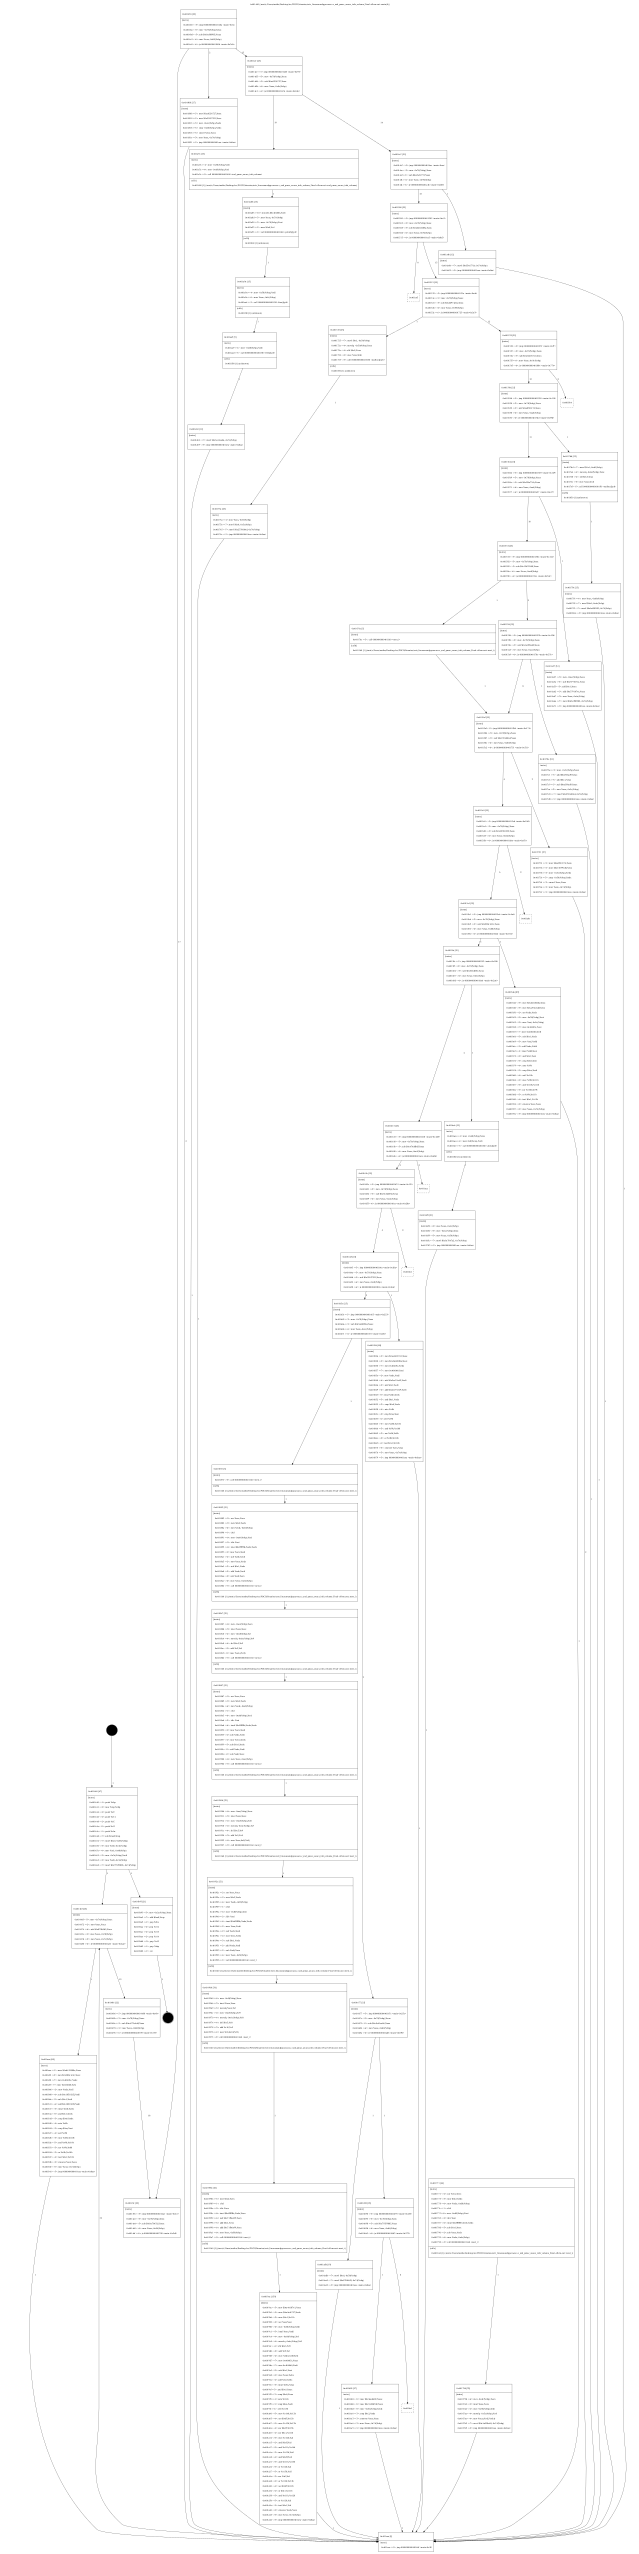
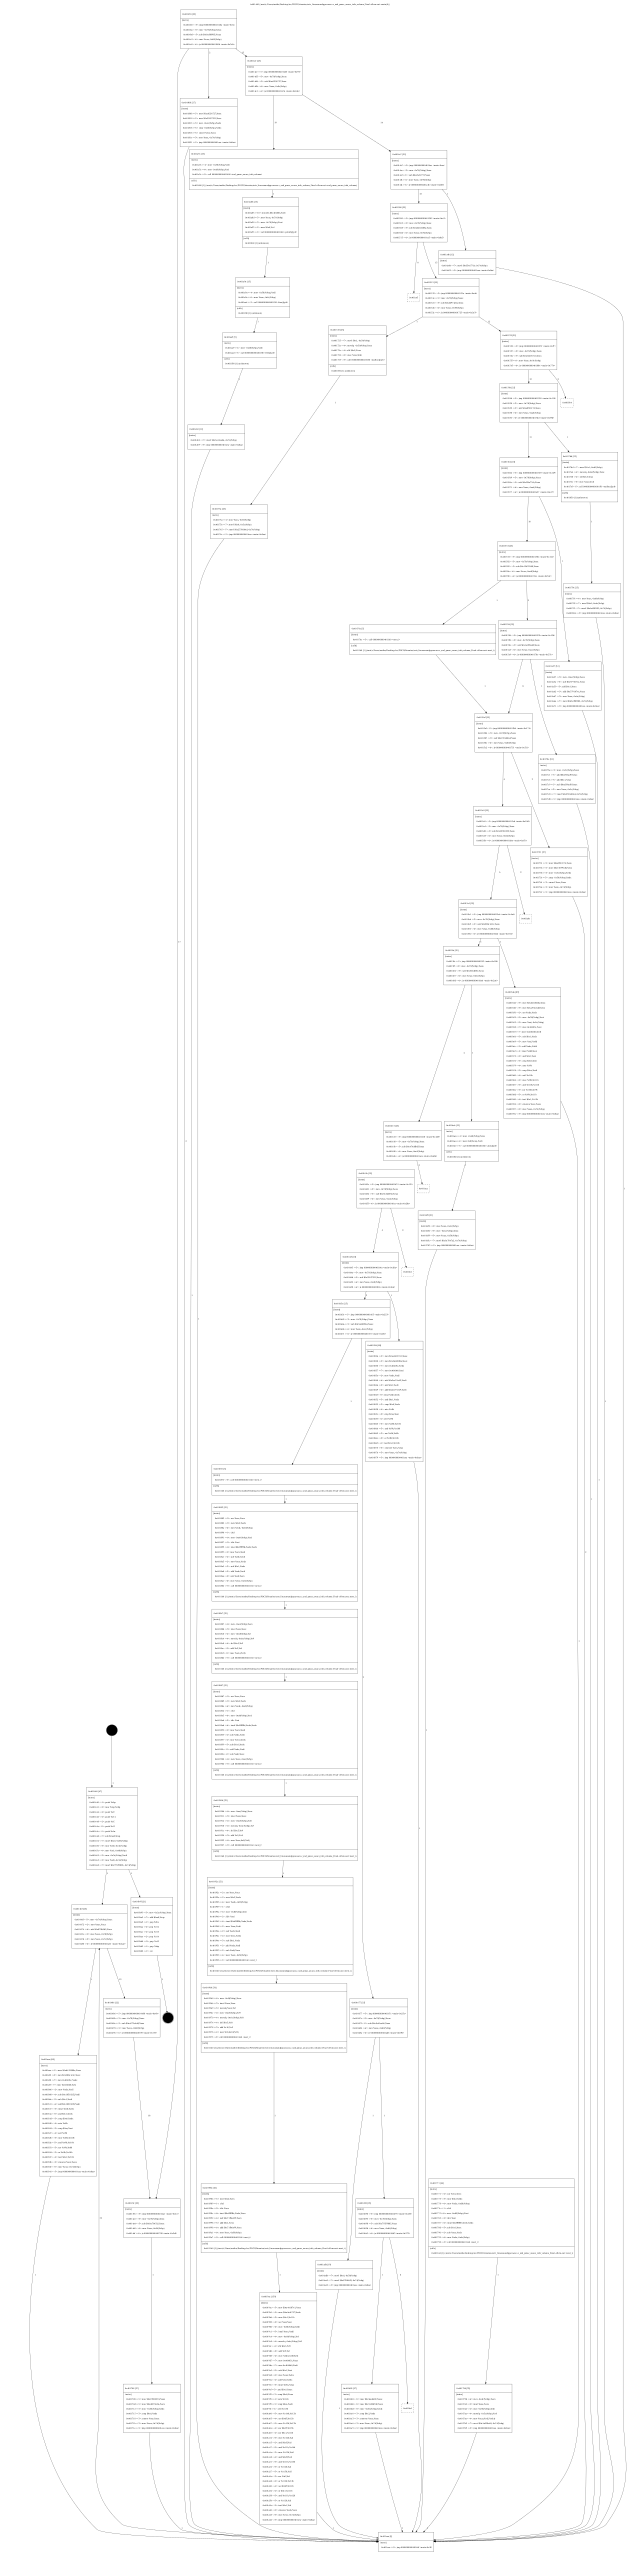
(399, 1164) -> none
none -> (152, 2408)
